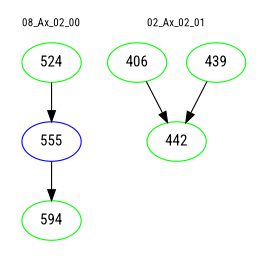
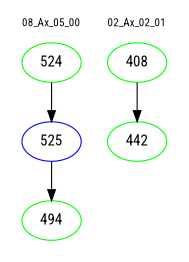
(52, 24) -> (52, 24)
(137, 63) -> (137, 63)
(216, 63) -> none
(52, 142) -> (52, 142)
(52, 221) -> (52, 221)
